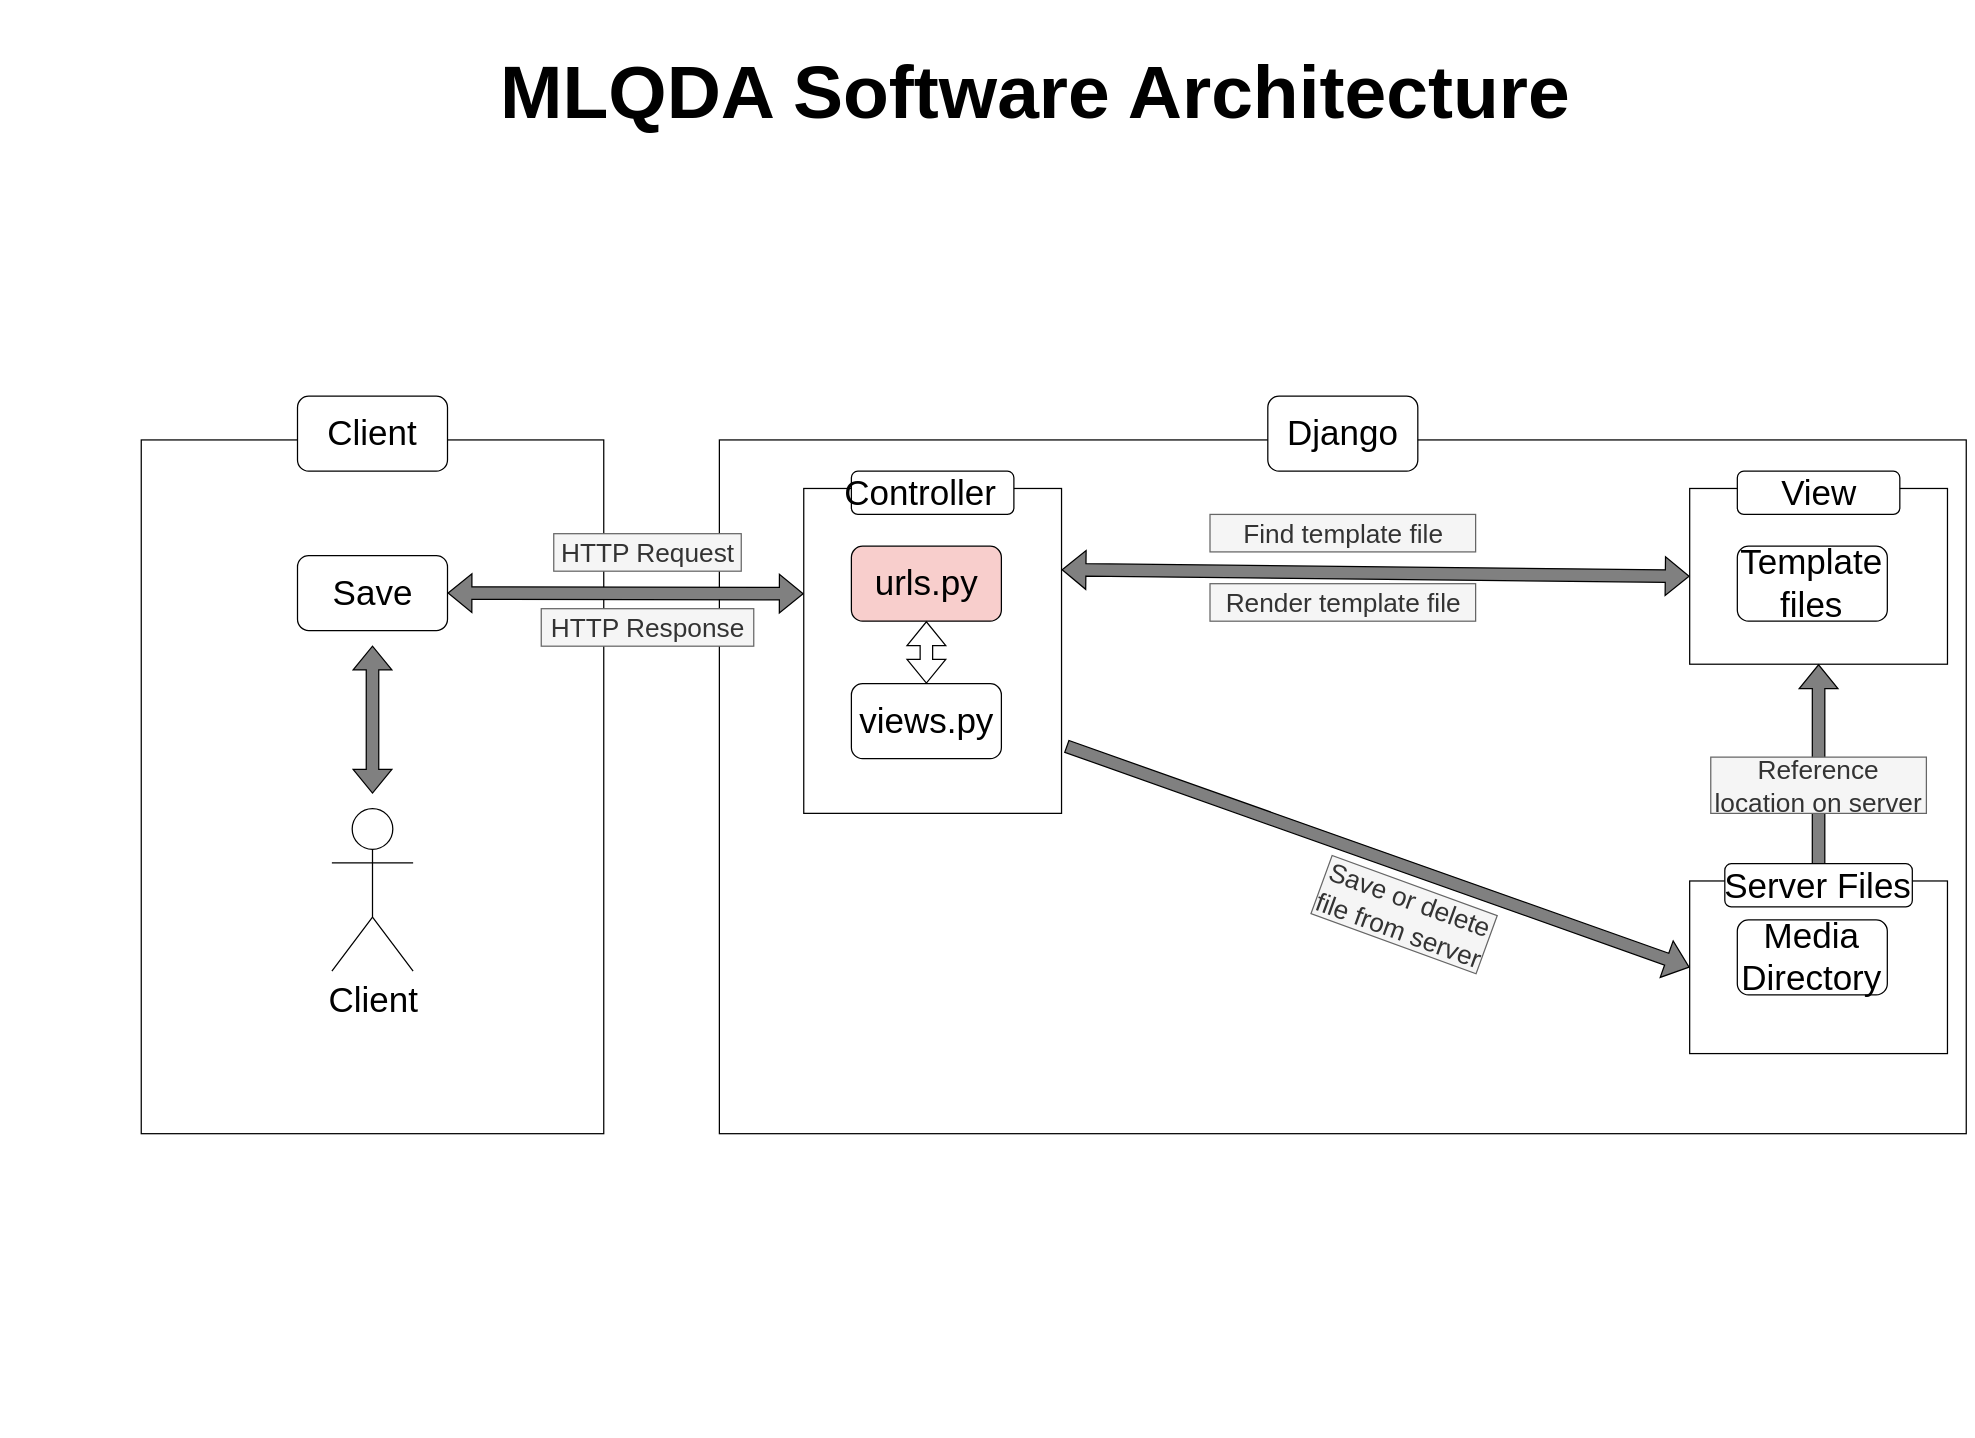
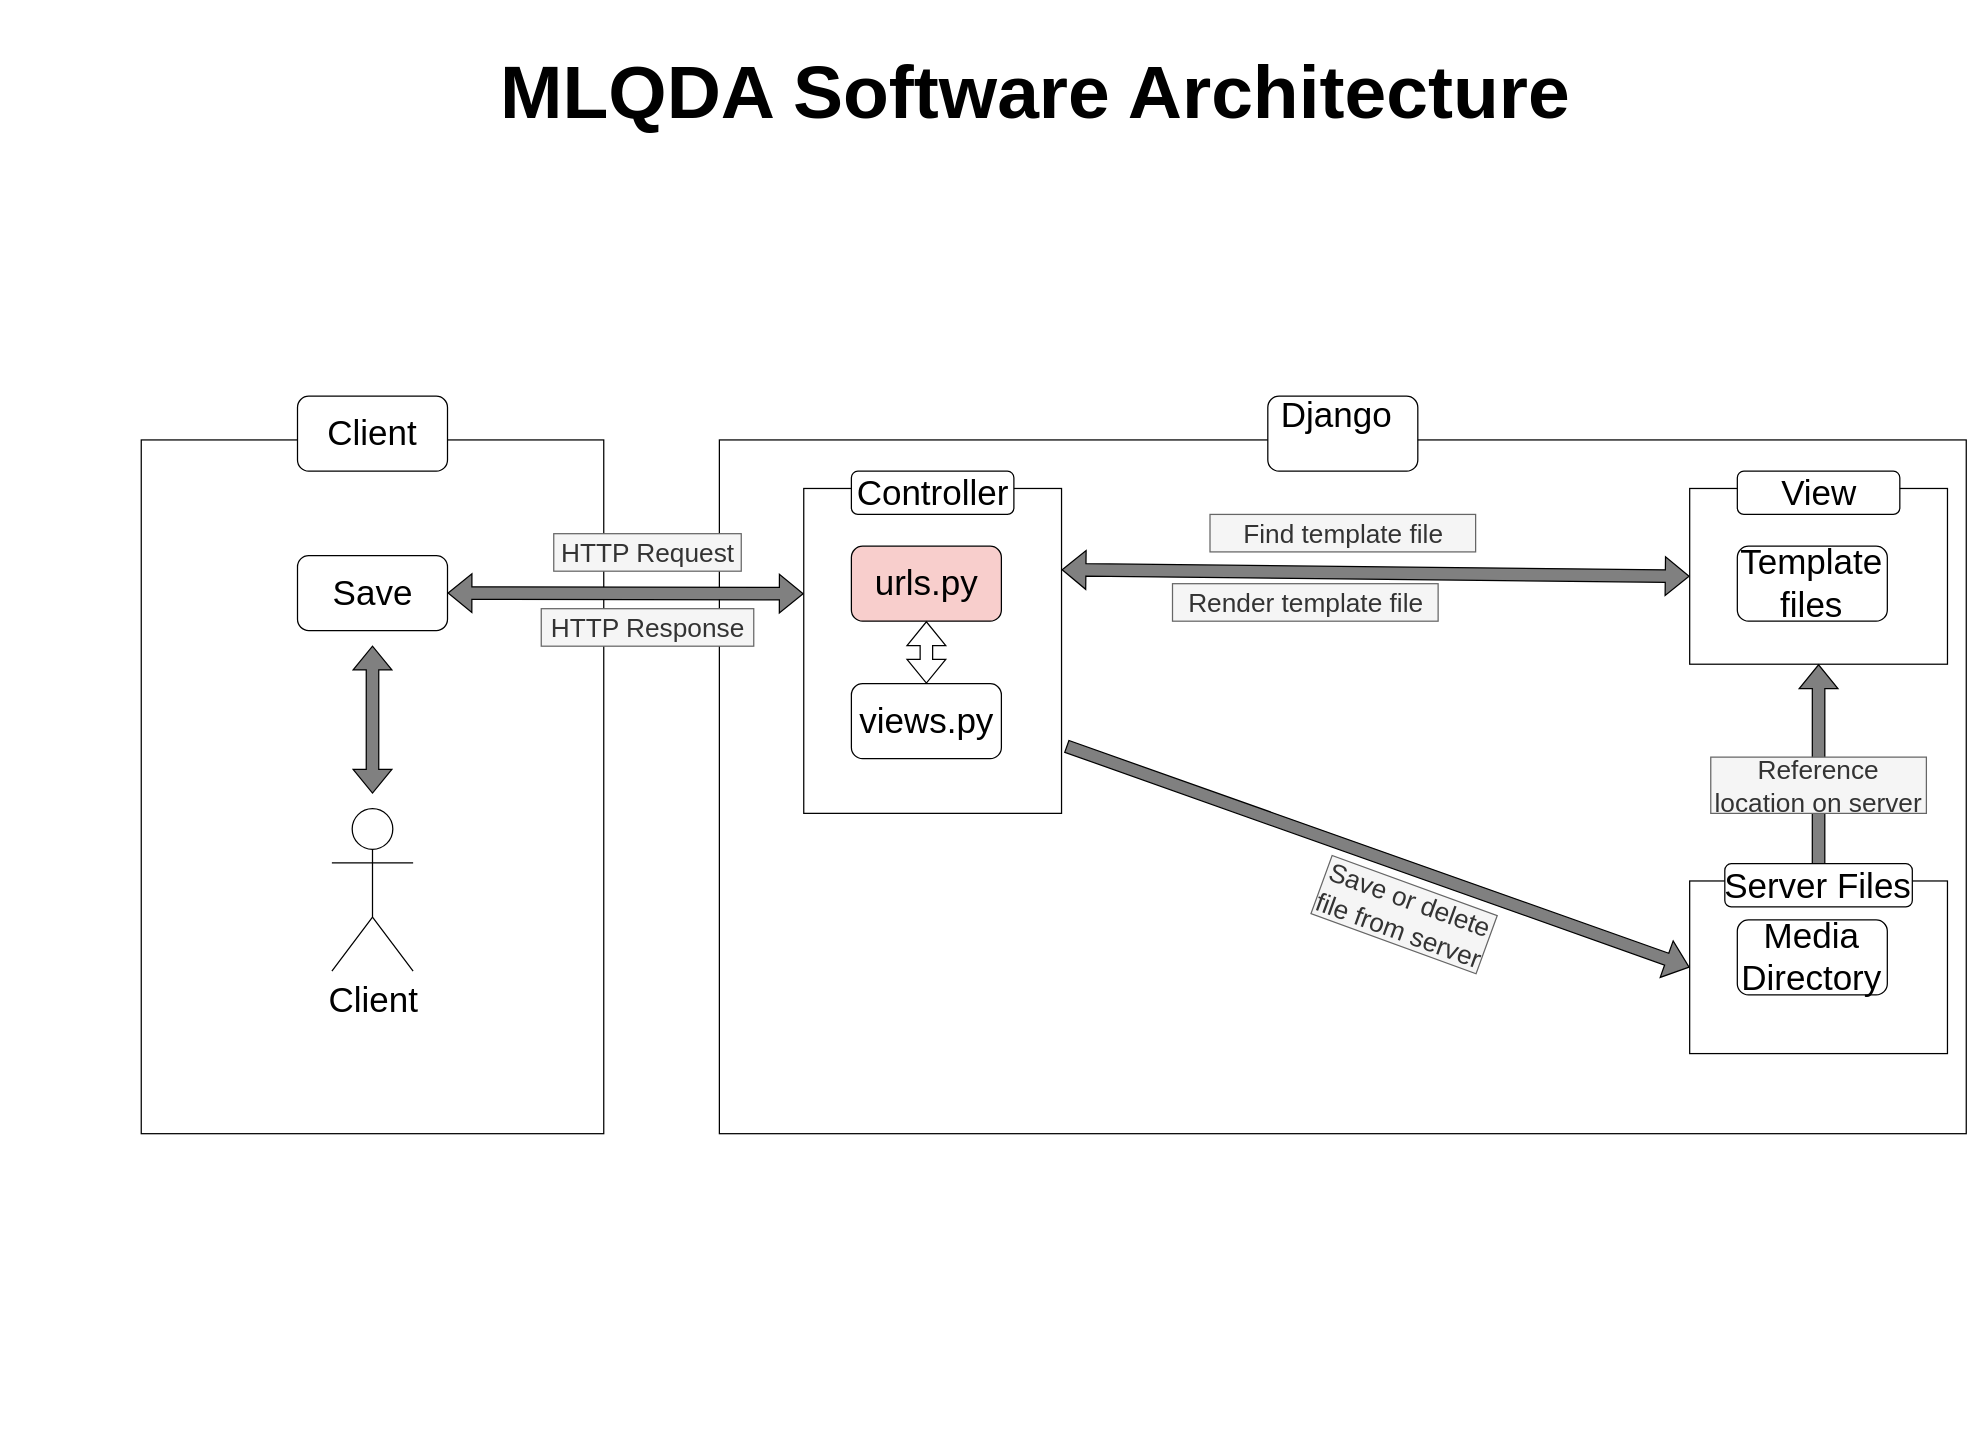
(1343, 433) -> (1337, 415)
(920, 493) -> (933, 493)
(1343, 602) -> (1305, 602)
